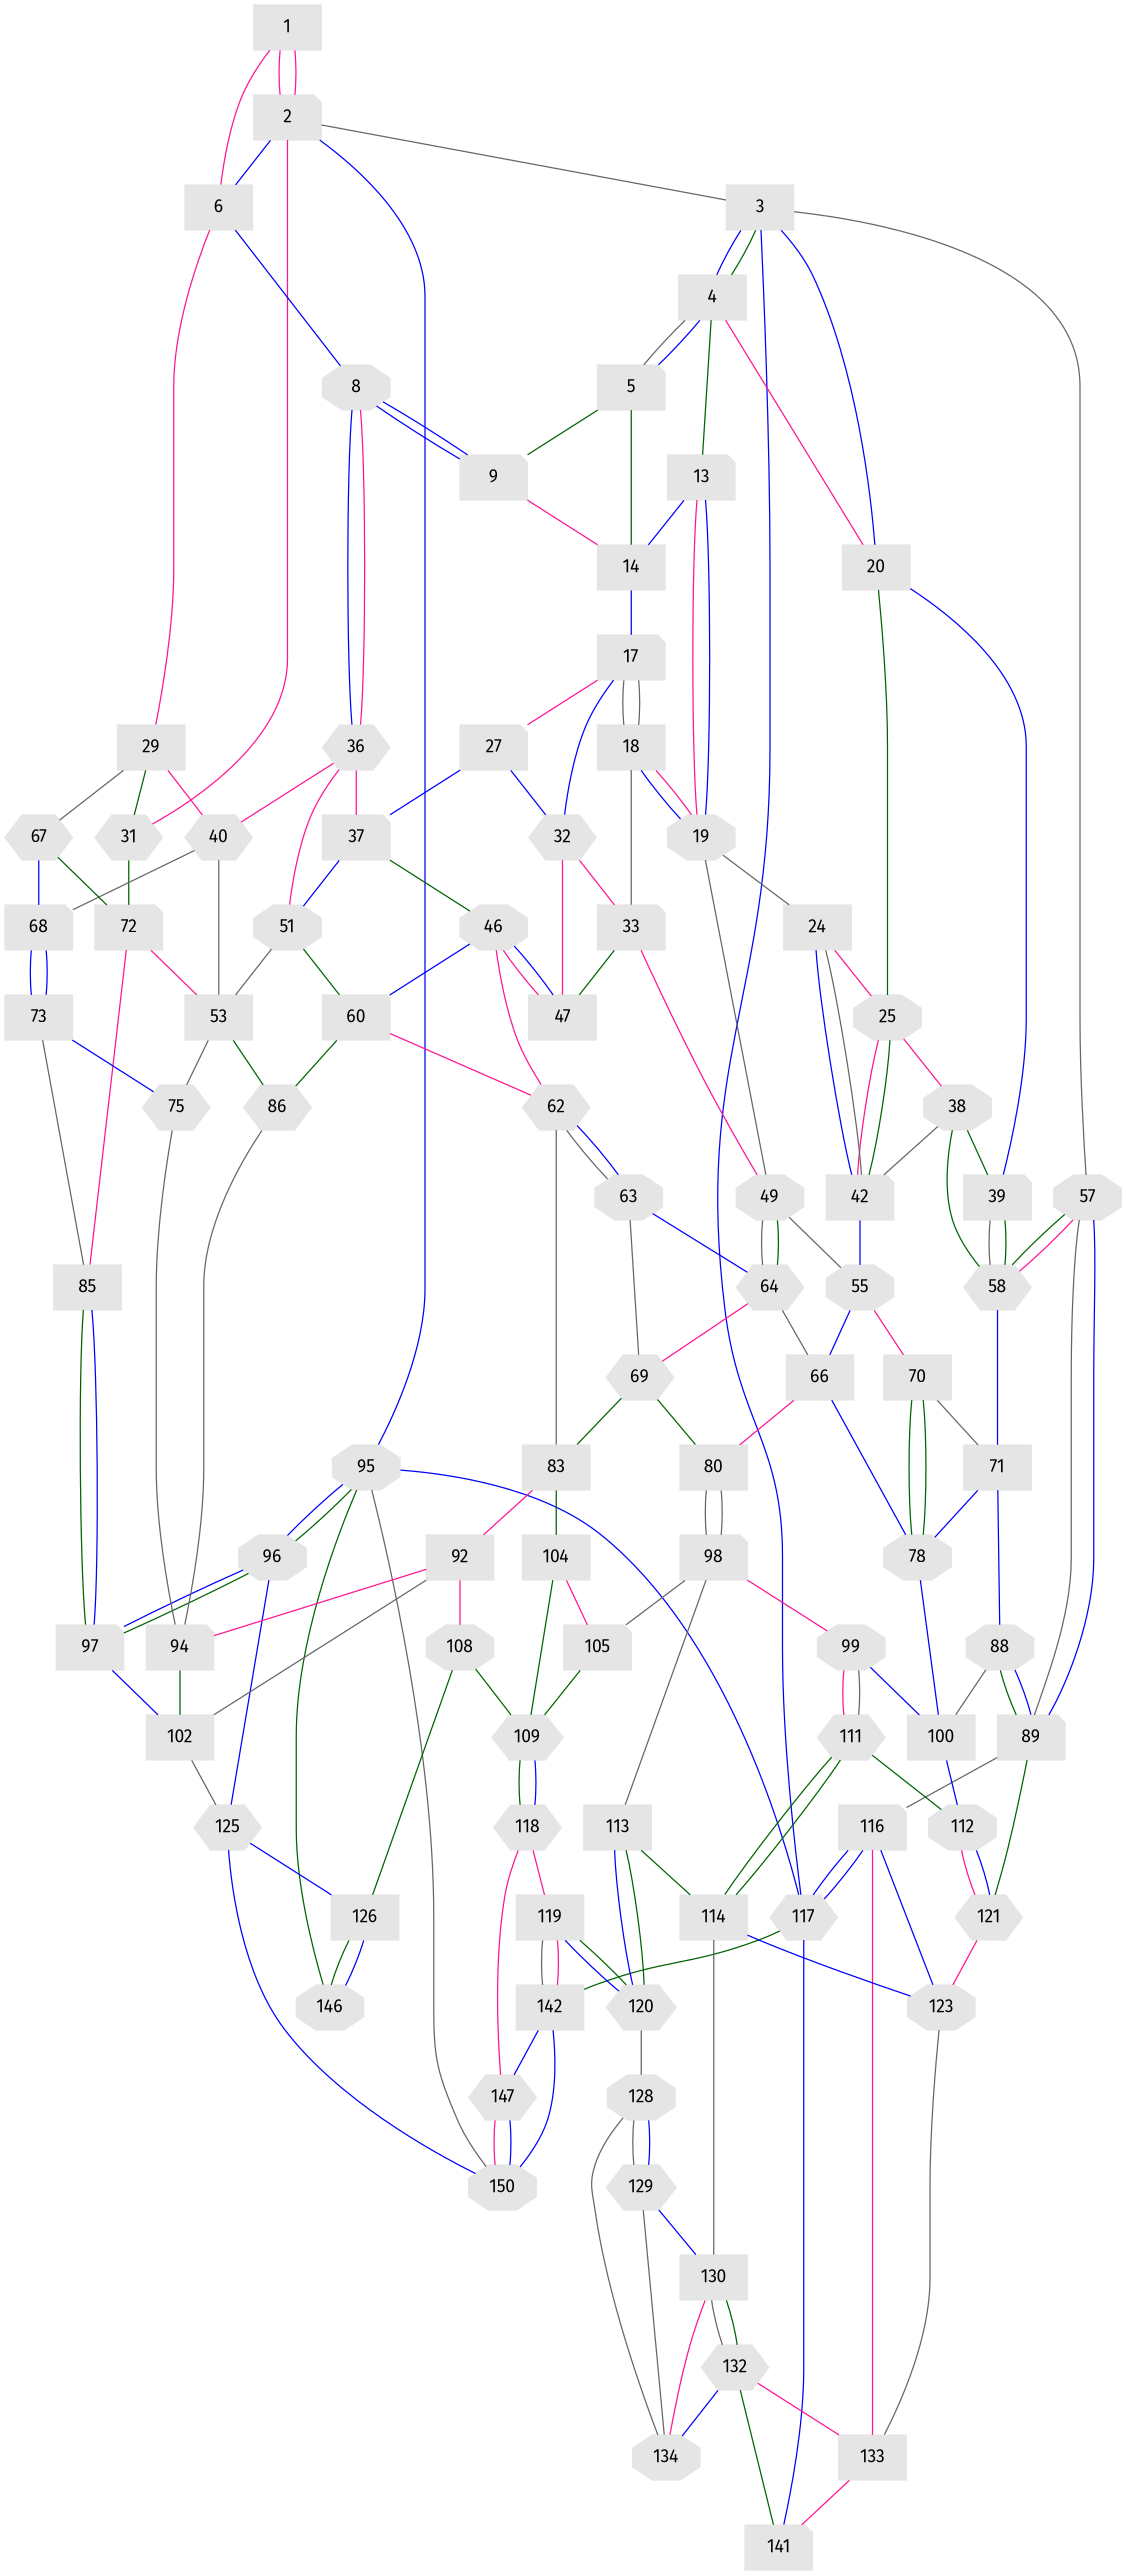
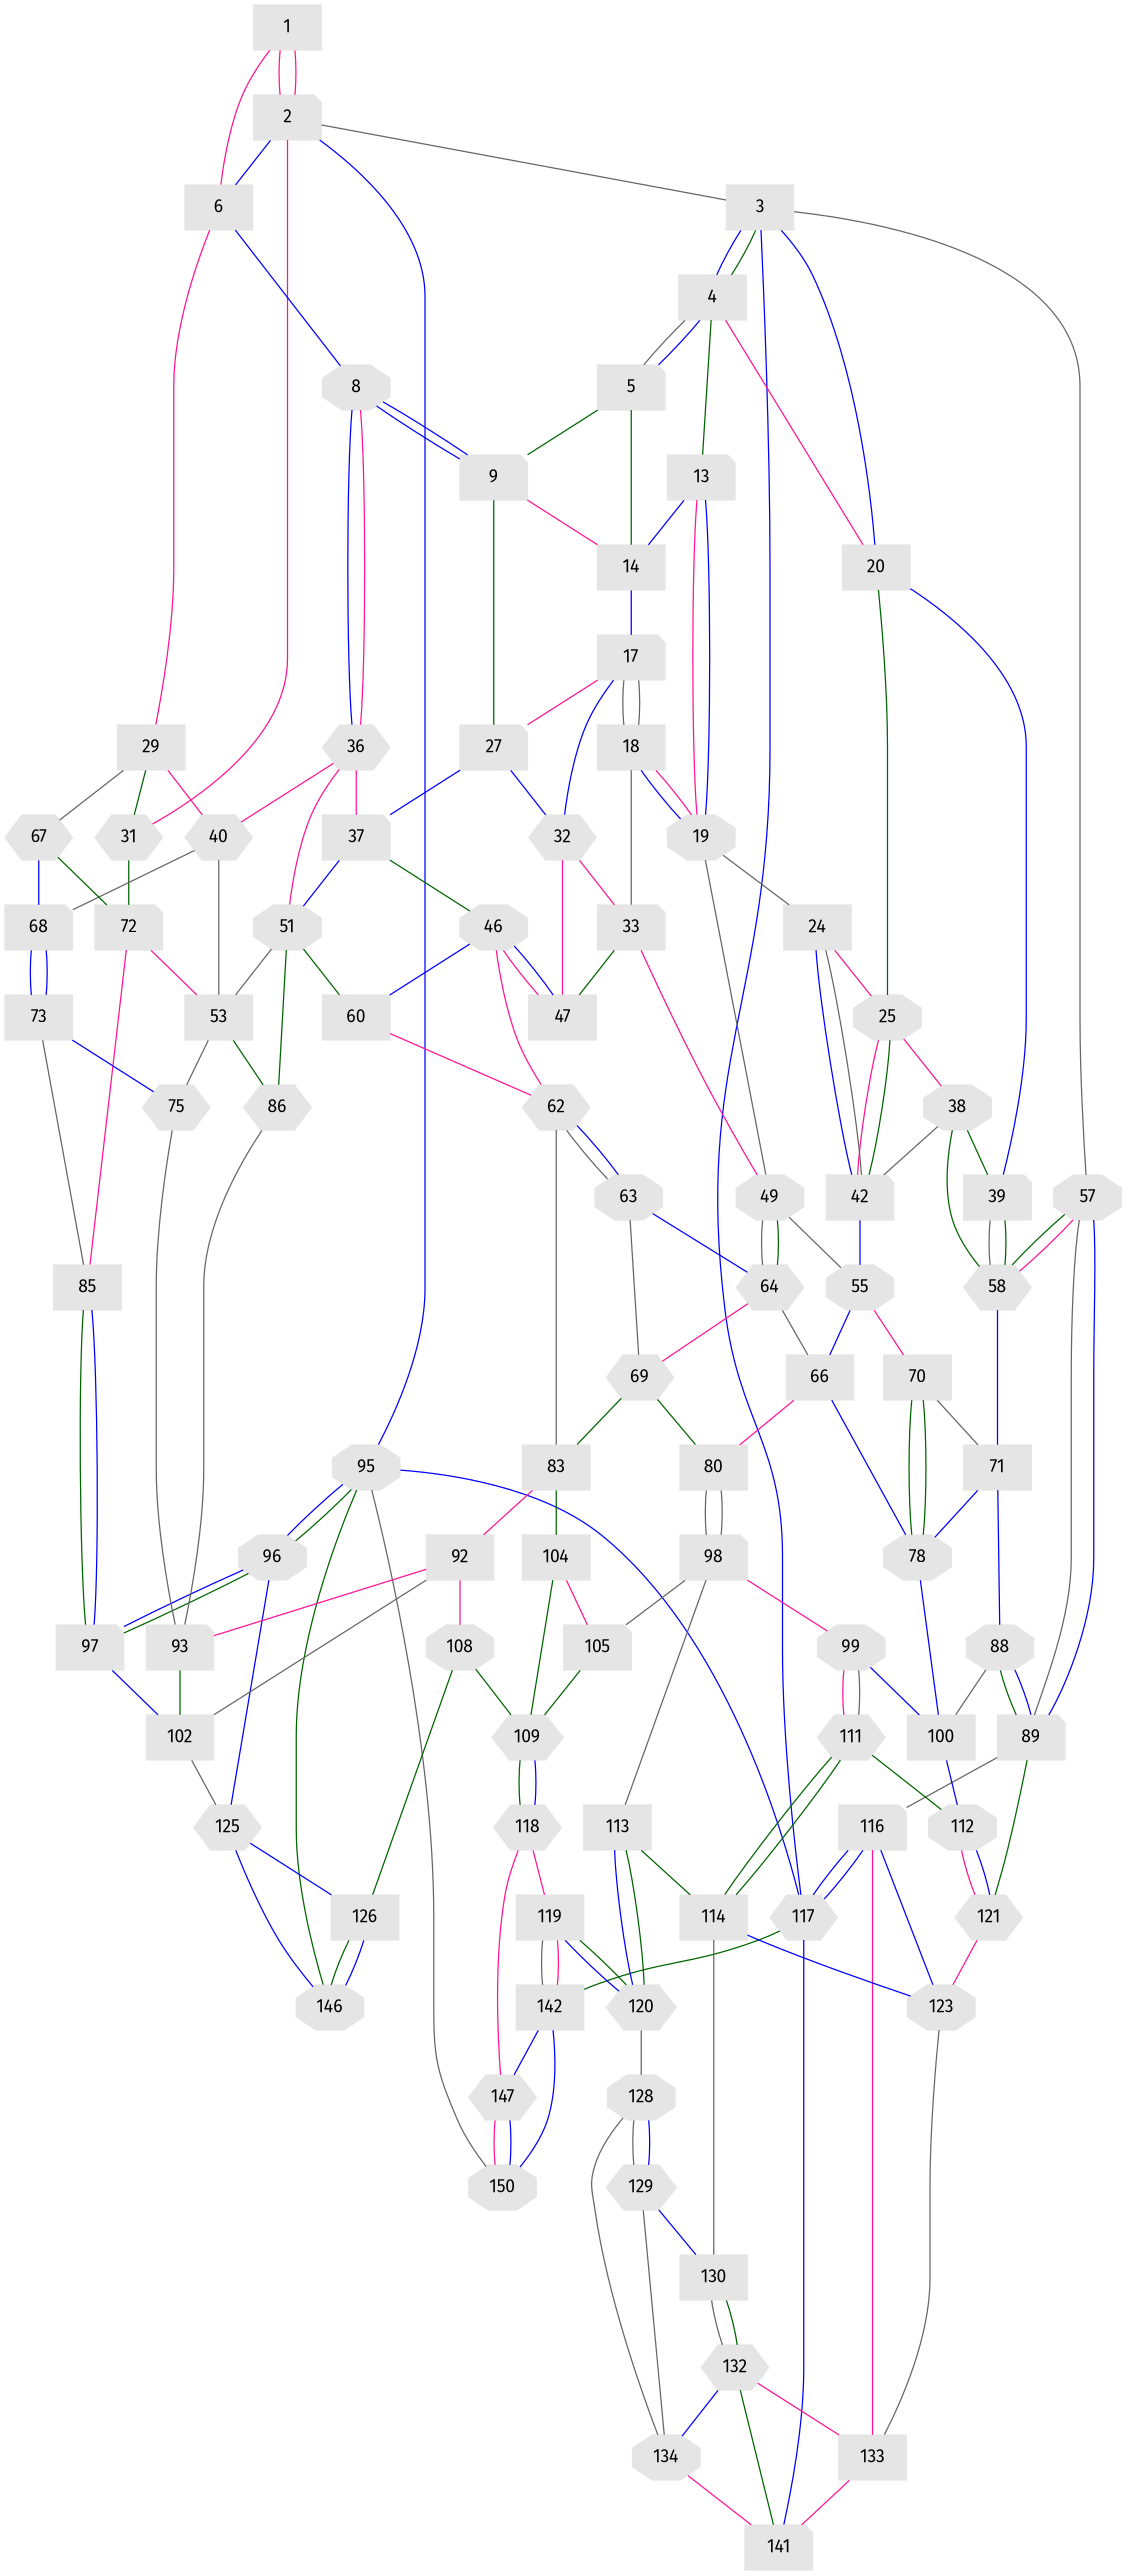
none -> (494, 612)
(316, 1063) -> (283, 1017)
(180, 1648) -> (180, 1648)
(301, 2049) -> (269, 1922)
(684, 2367) -> (720, 2500)
